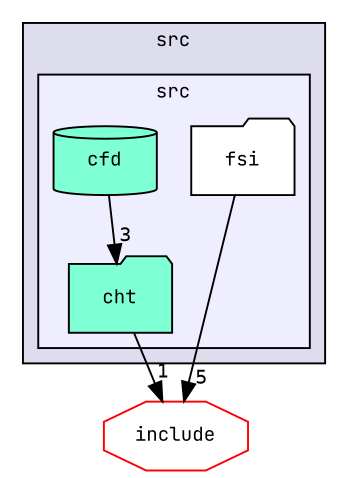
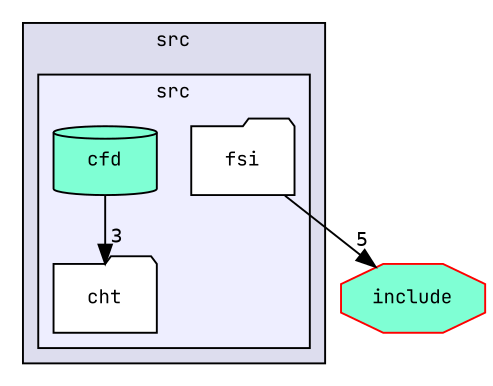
(120, 298) -> (105, 298)
(145, 358) -> none
(176, 436) -> (413, 298)
